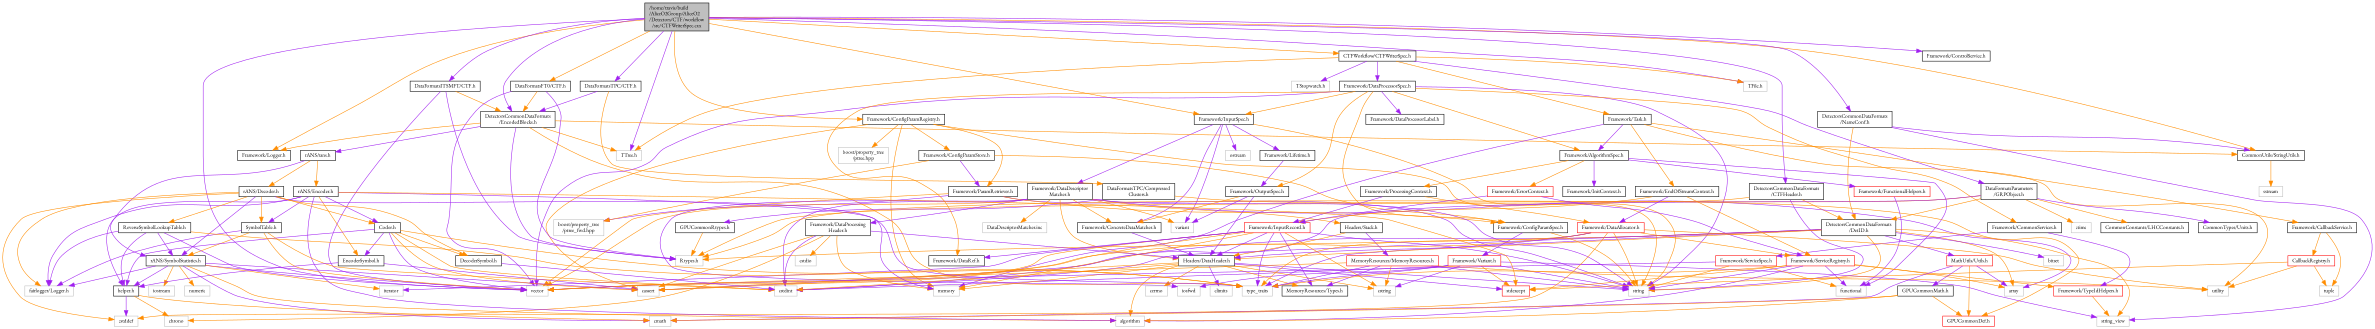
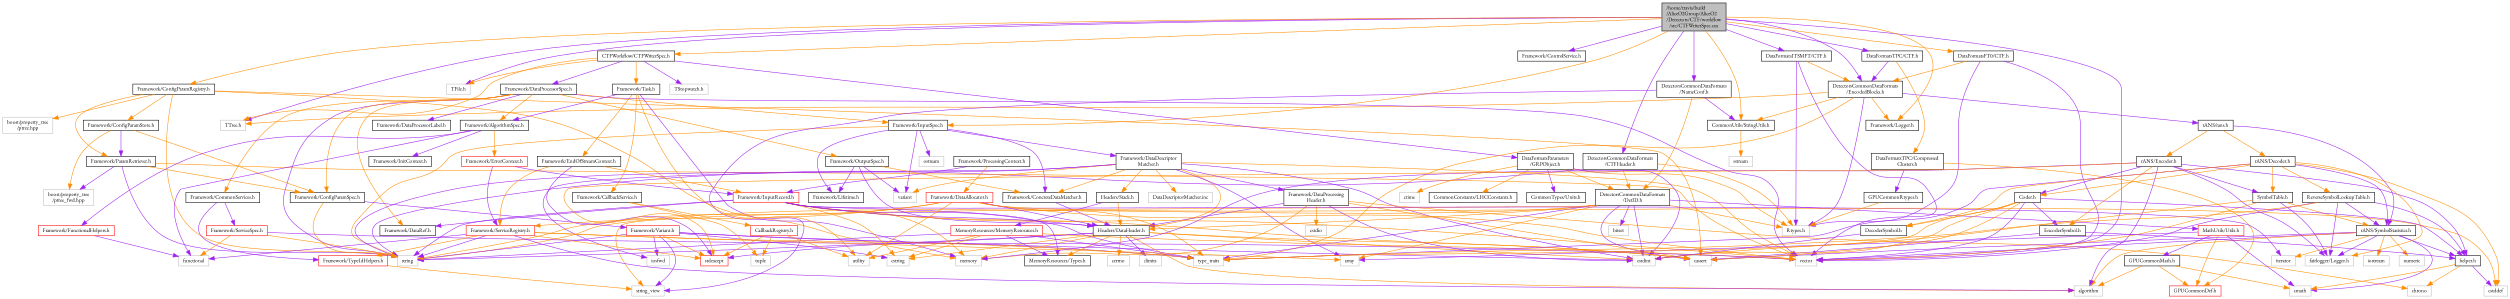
(1274, 171) -> (848, 177)
(1499, 173) -> none
(1651, 206) -> (564, 218)
